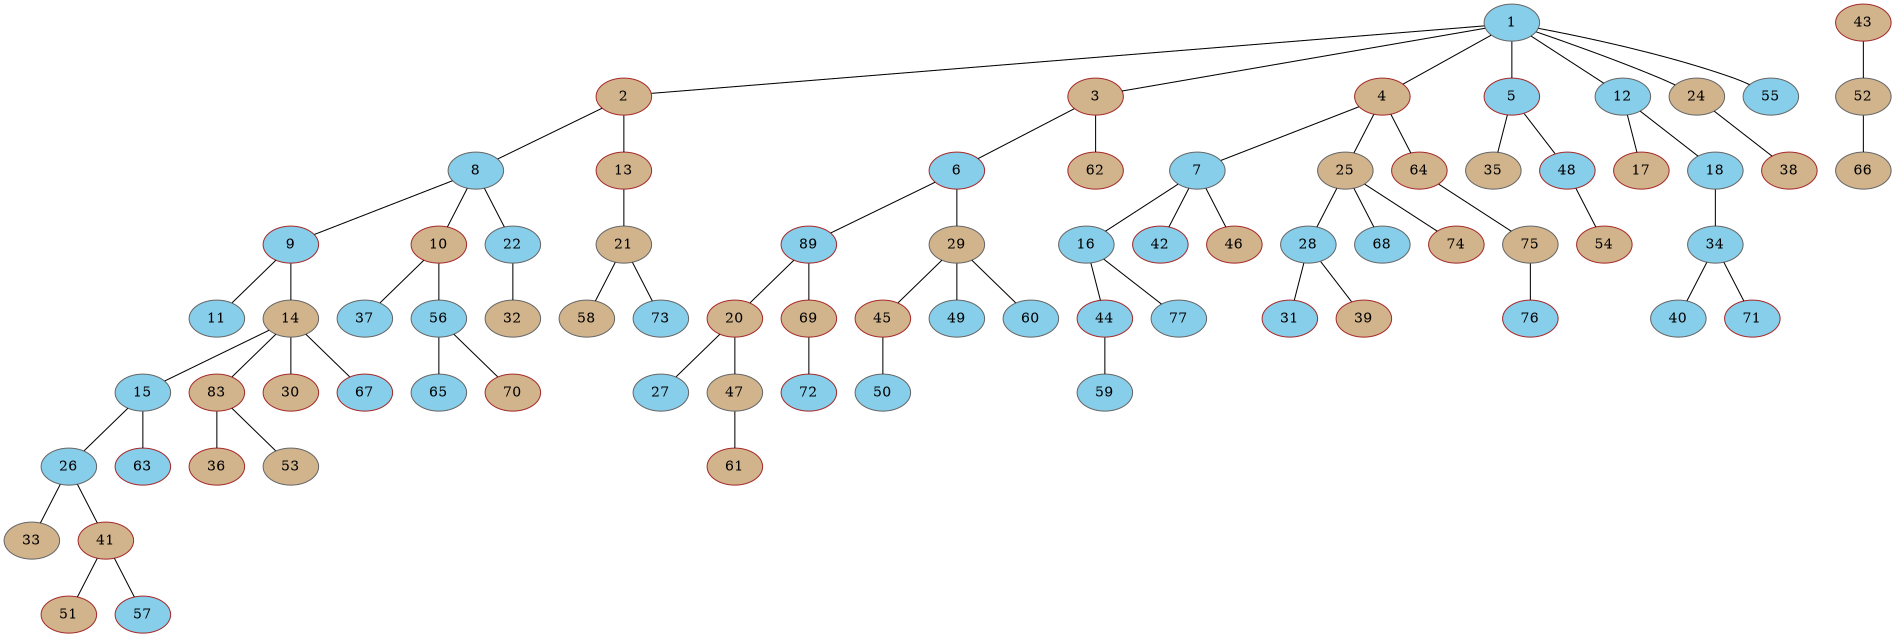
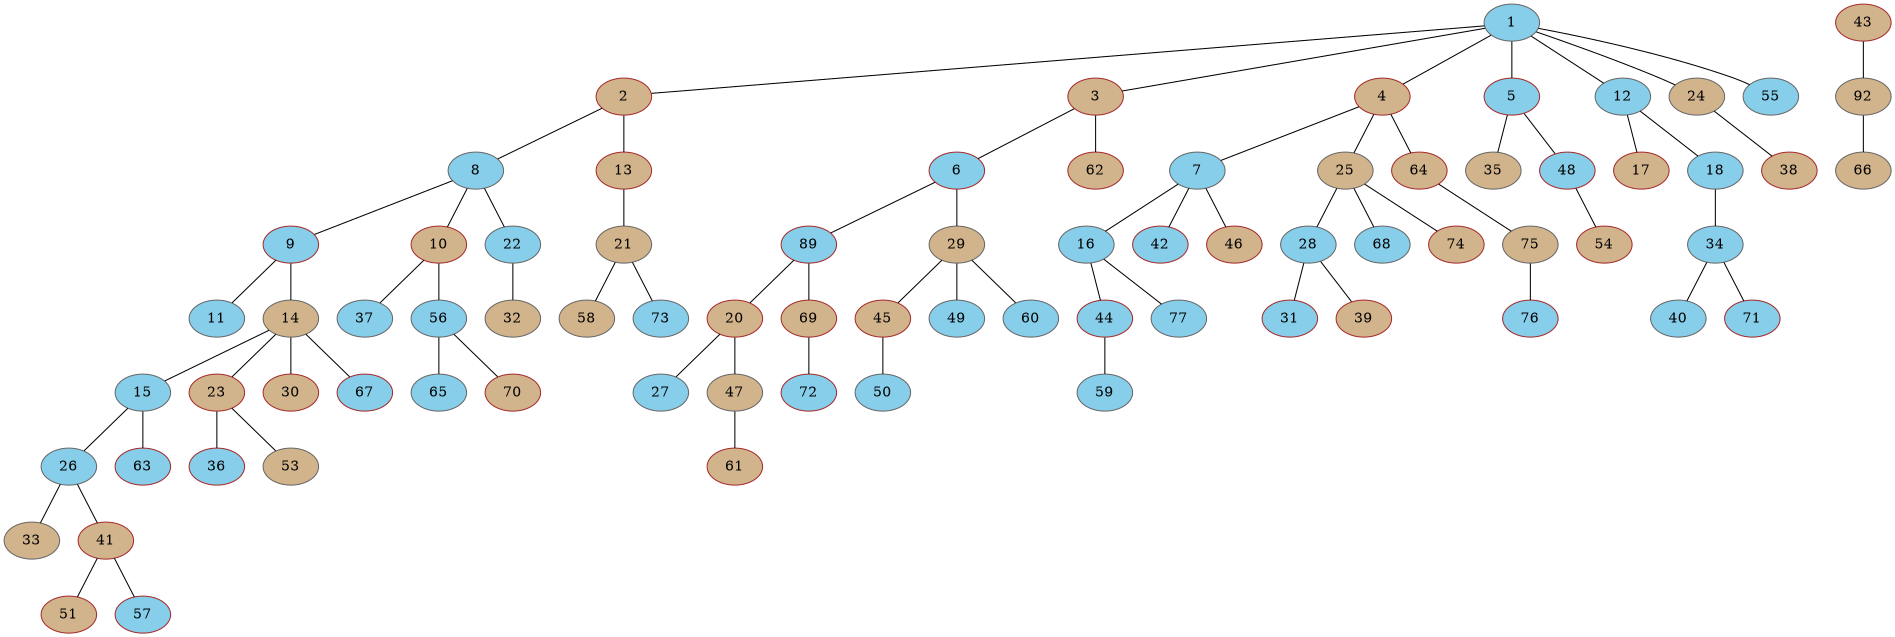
(1863, 97) -> (1863, 97)
(217, 393) -> (217, 393)
(217, 467) -> (217, 467)
